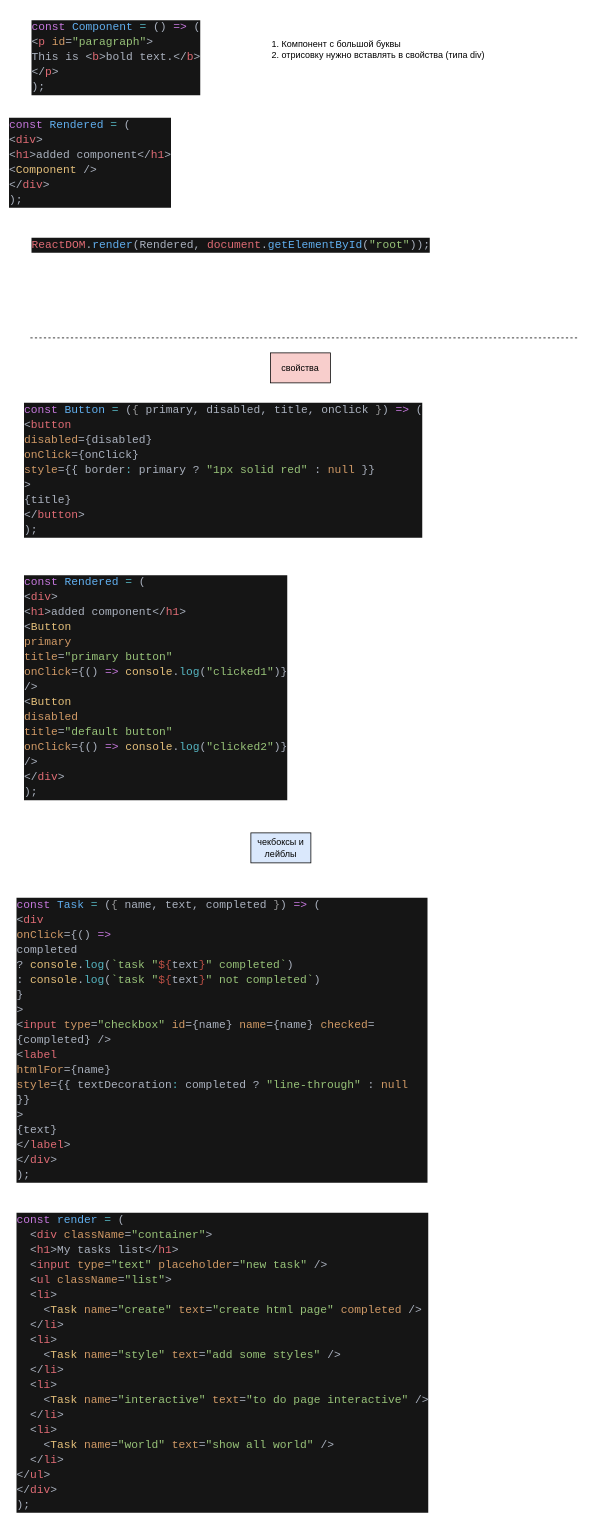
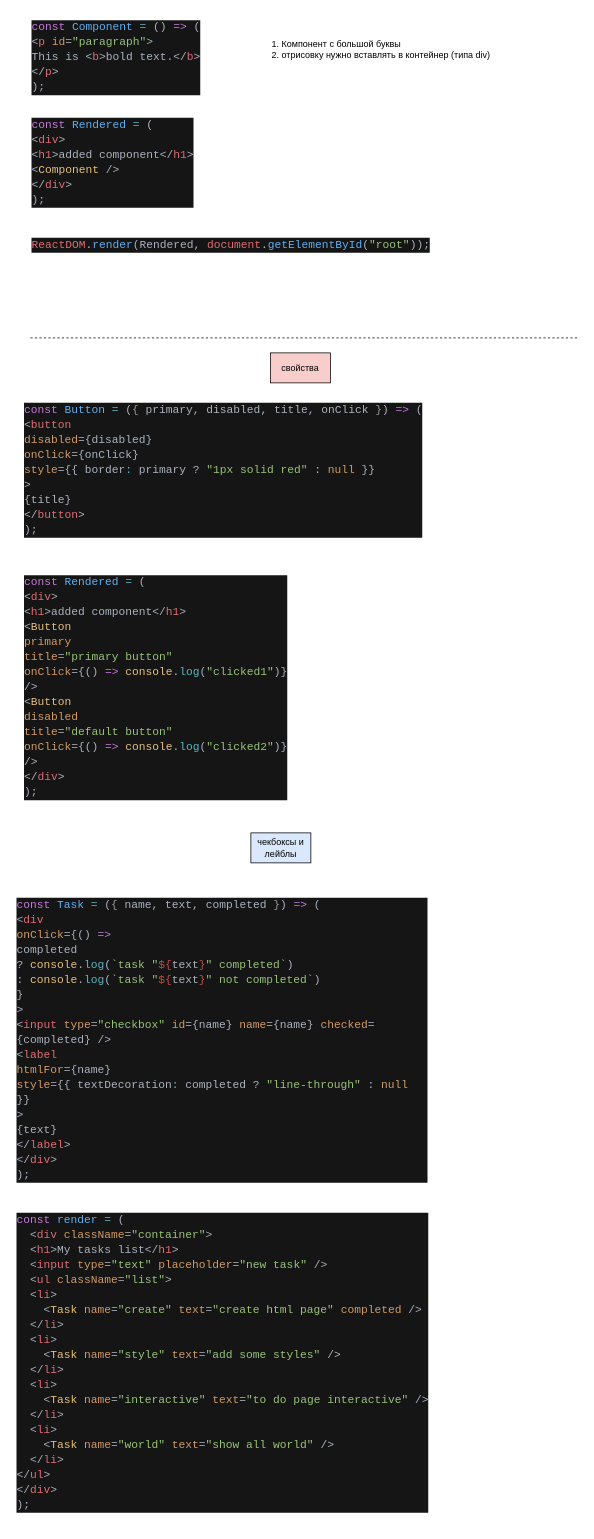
(387, 49) -> (390, 49)
(98, 165) -> (120, 165)
